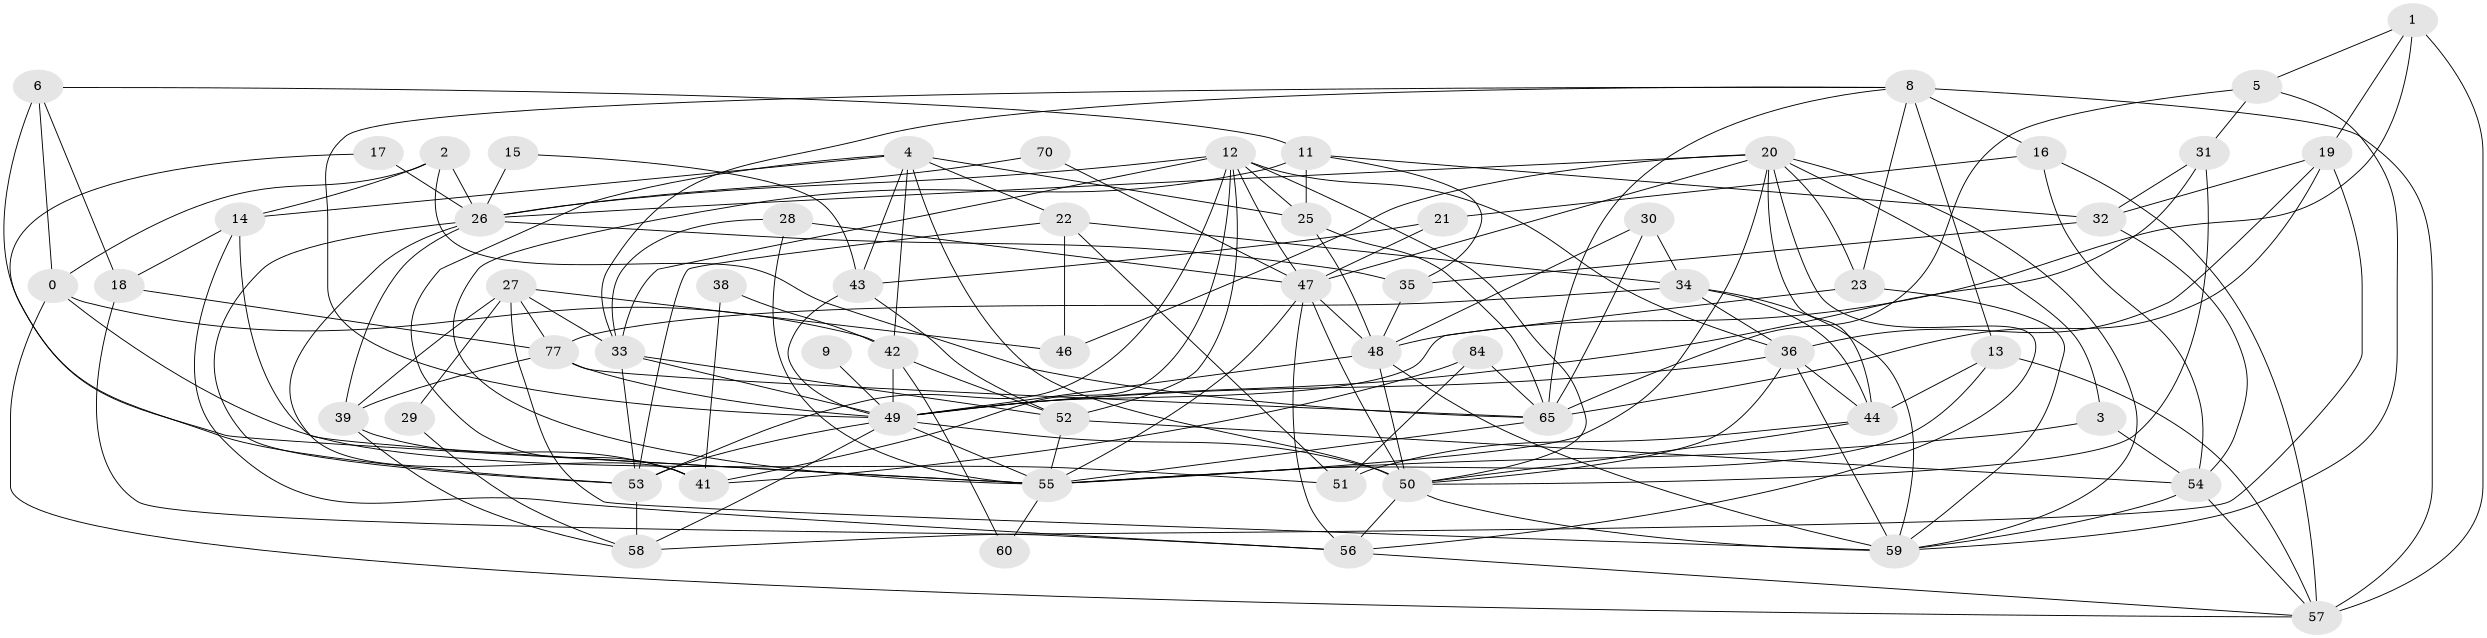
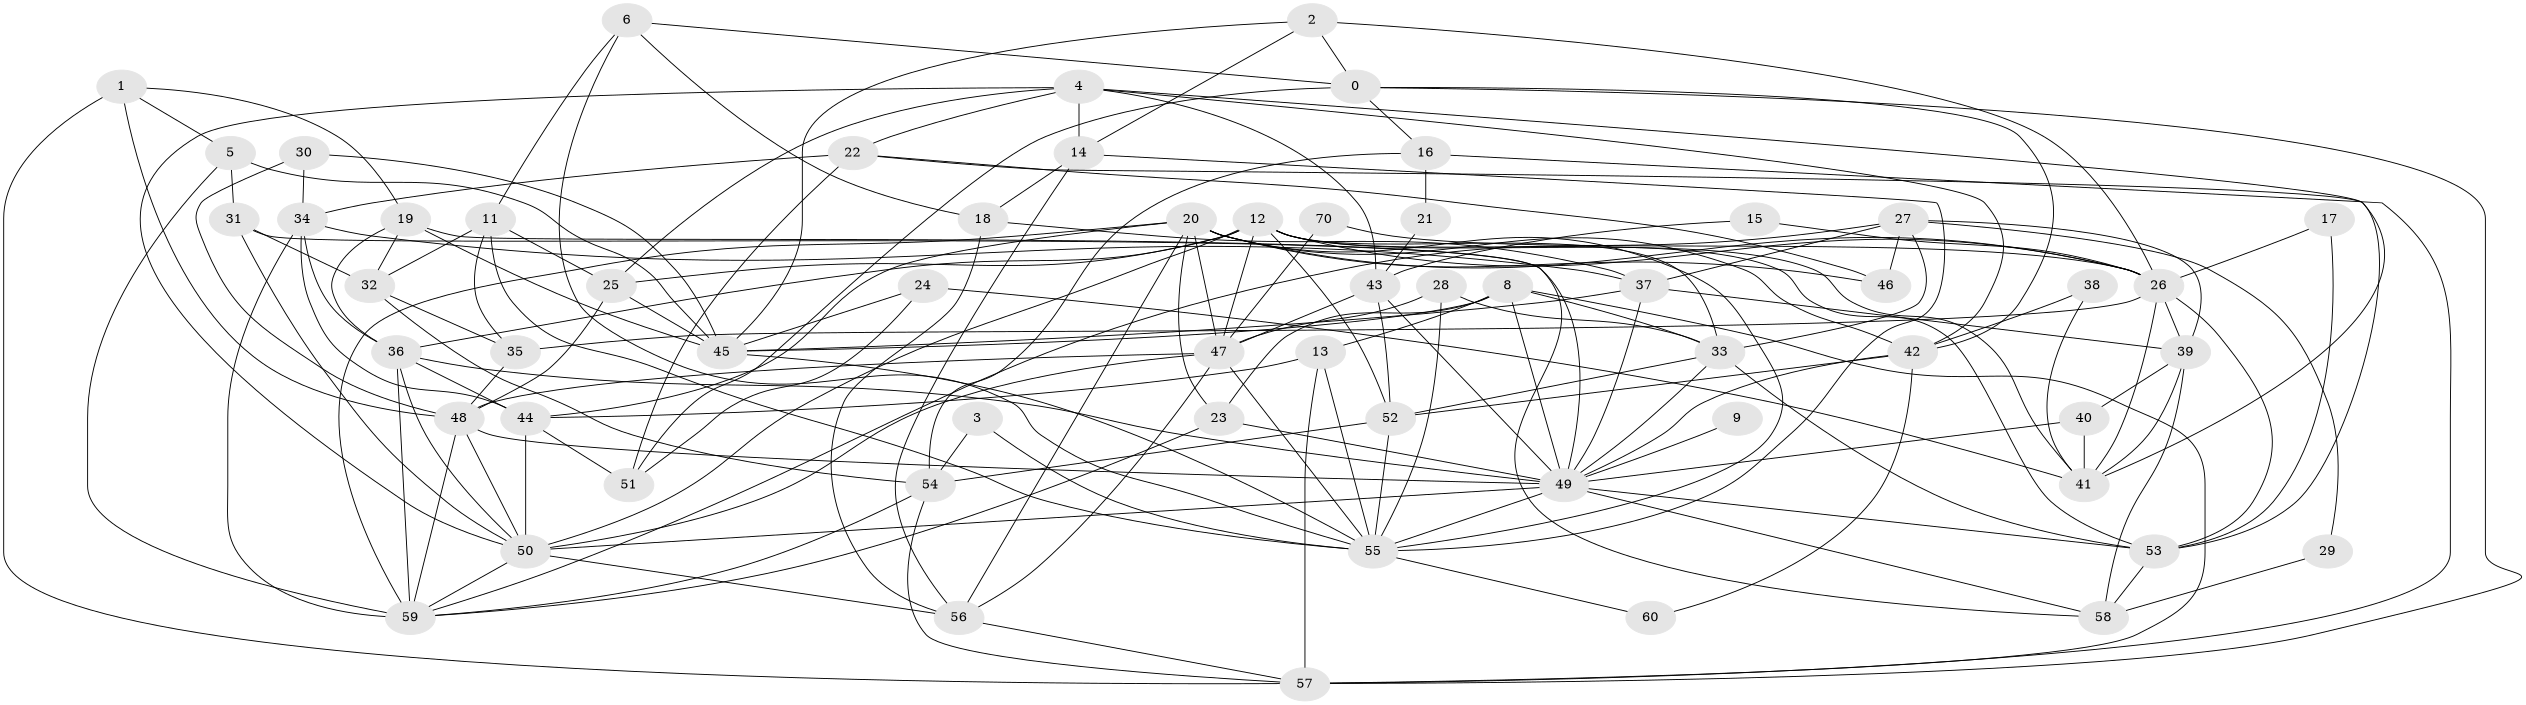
(1976, 120) -> (1395, 124)
(1365, 257) -> (1300, 318)
(1978, 264) -> (1596, 239)
(554, 352) -> (1644, 286)
(1478, 352) -> (923, 286)
(1548, 419) -> (722, 352)
none -> (2084, 419)
